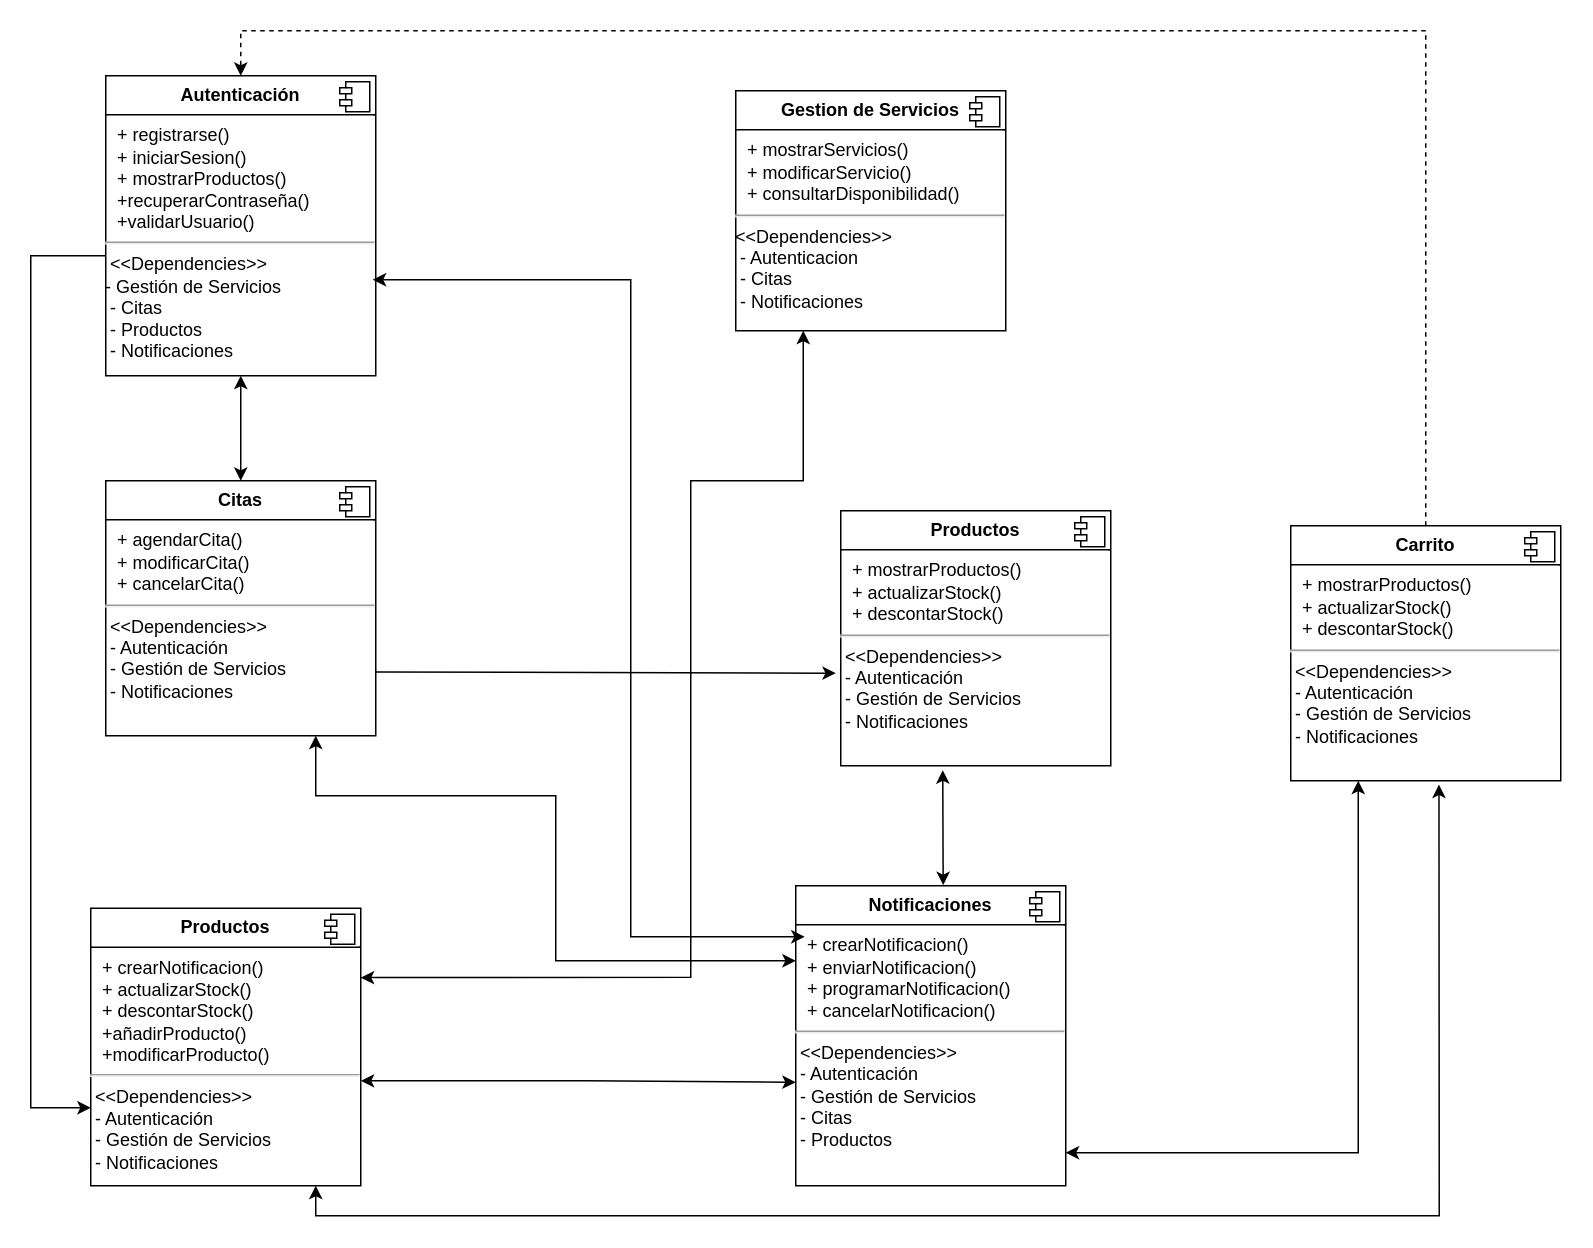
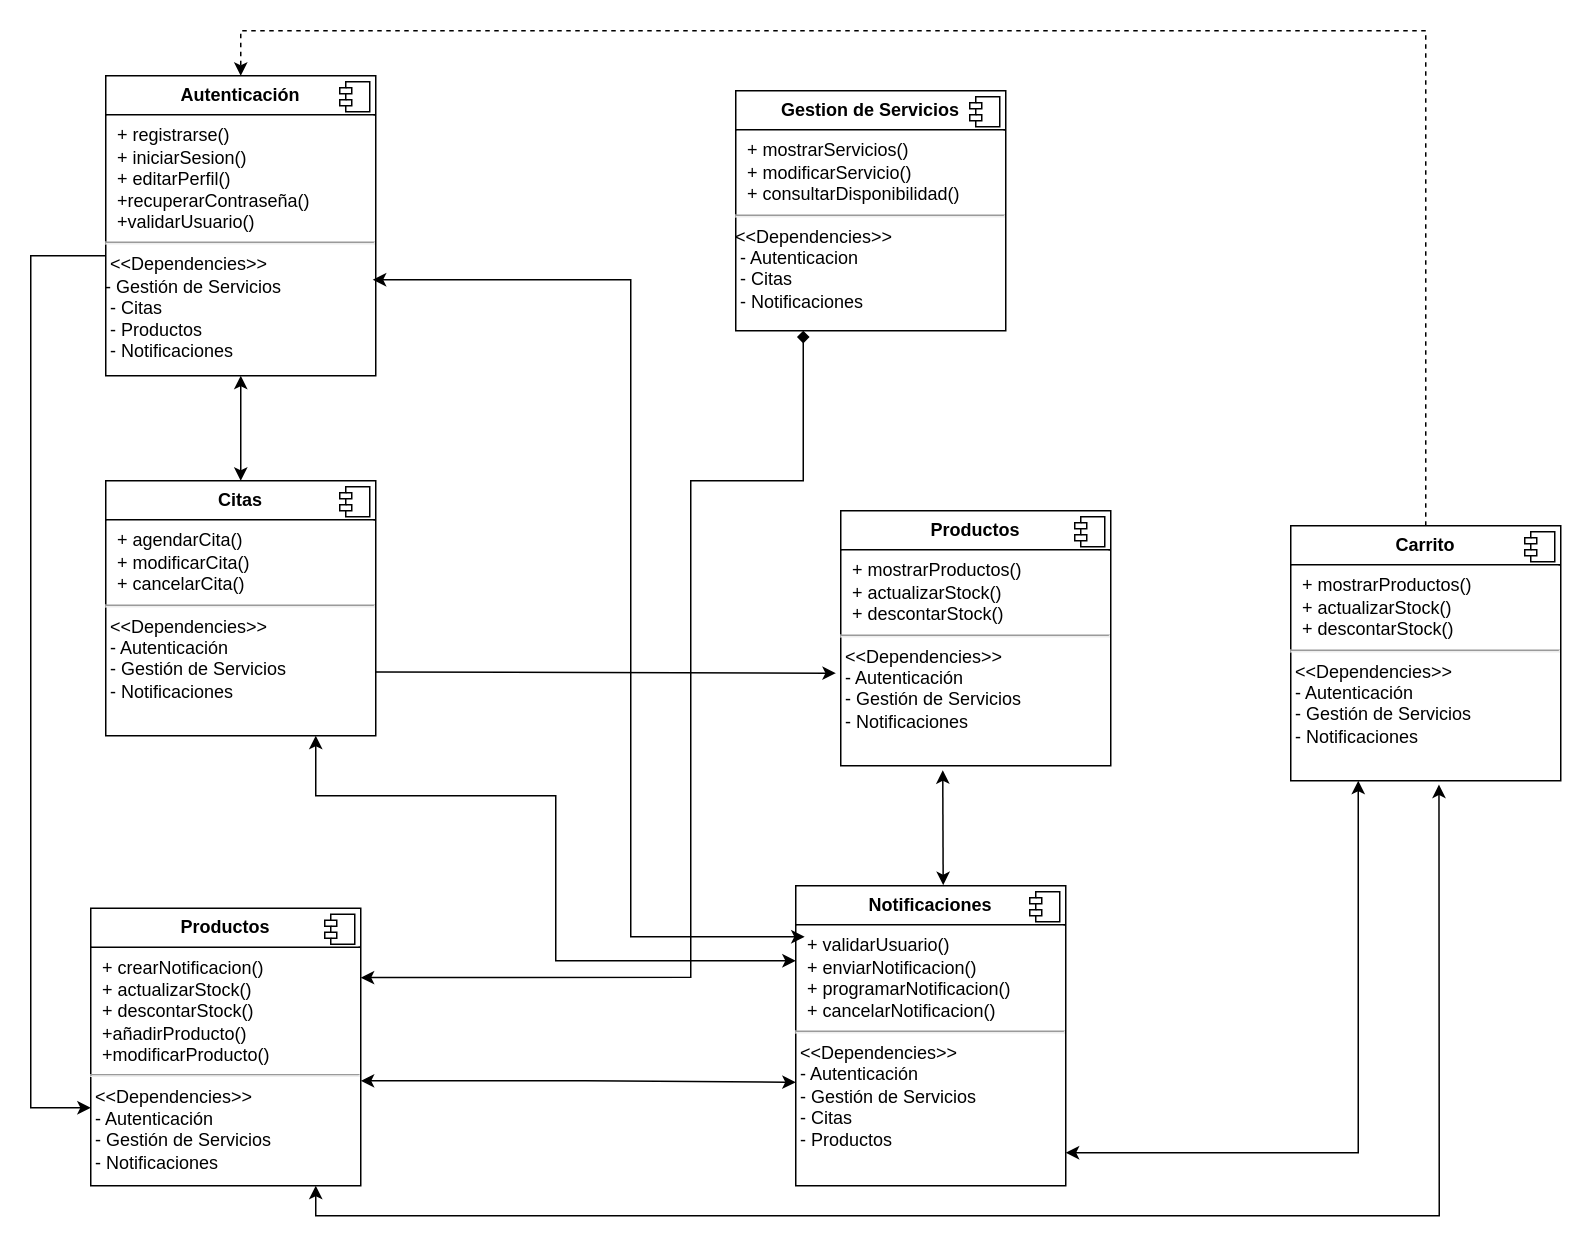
(217, 76) -> (217, 76)
(803, 342) -> (803, 343)
(912, 886) -> (912, 886)
